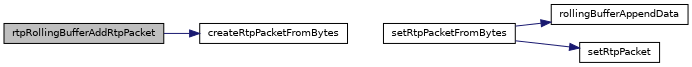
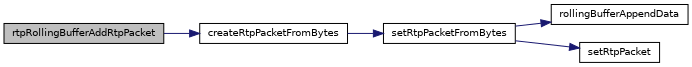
none -> (360, 33)
